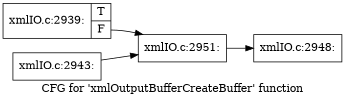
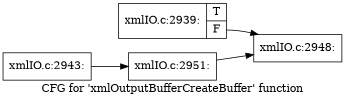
(123, 31) -> (239, 31)
